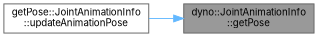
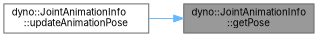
(76, 18) -> (76, 18)
